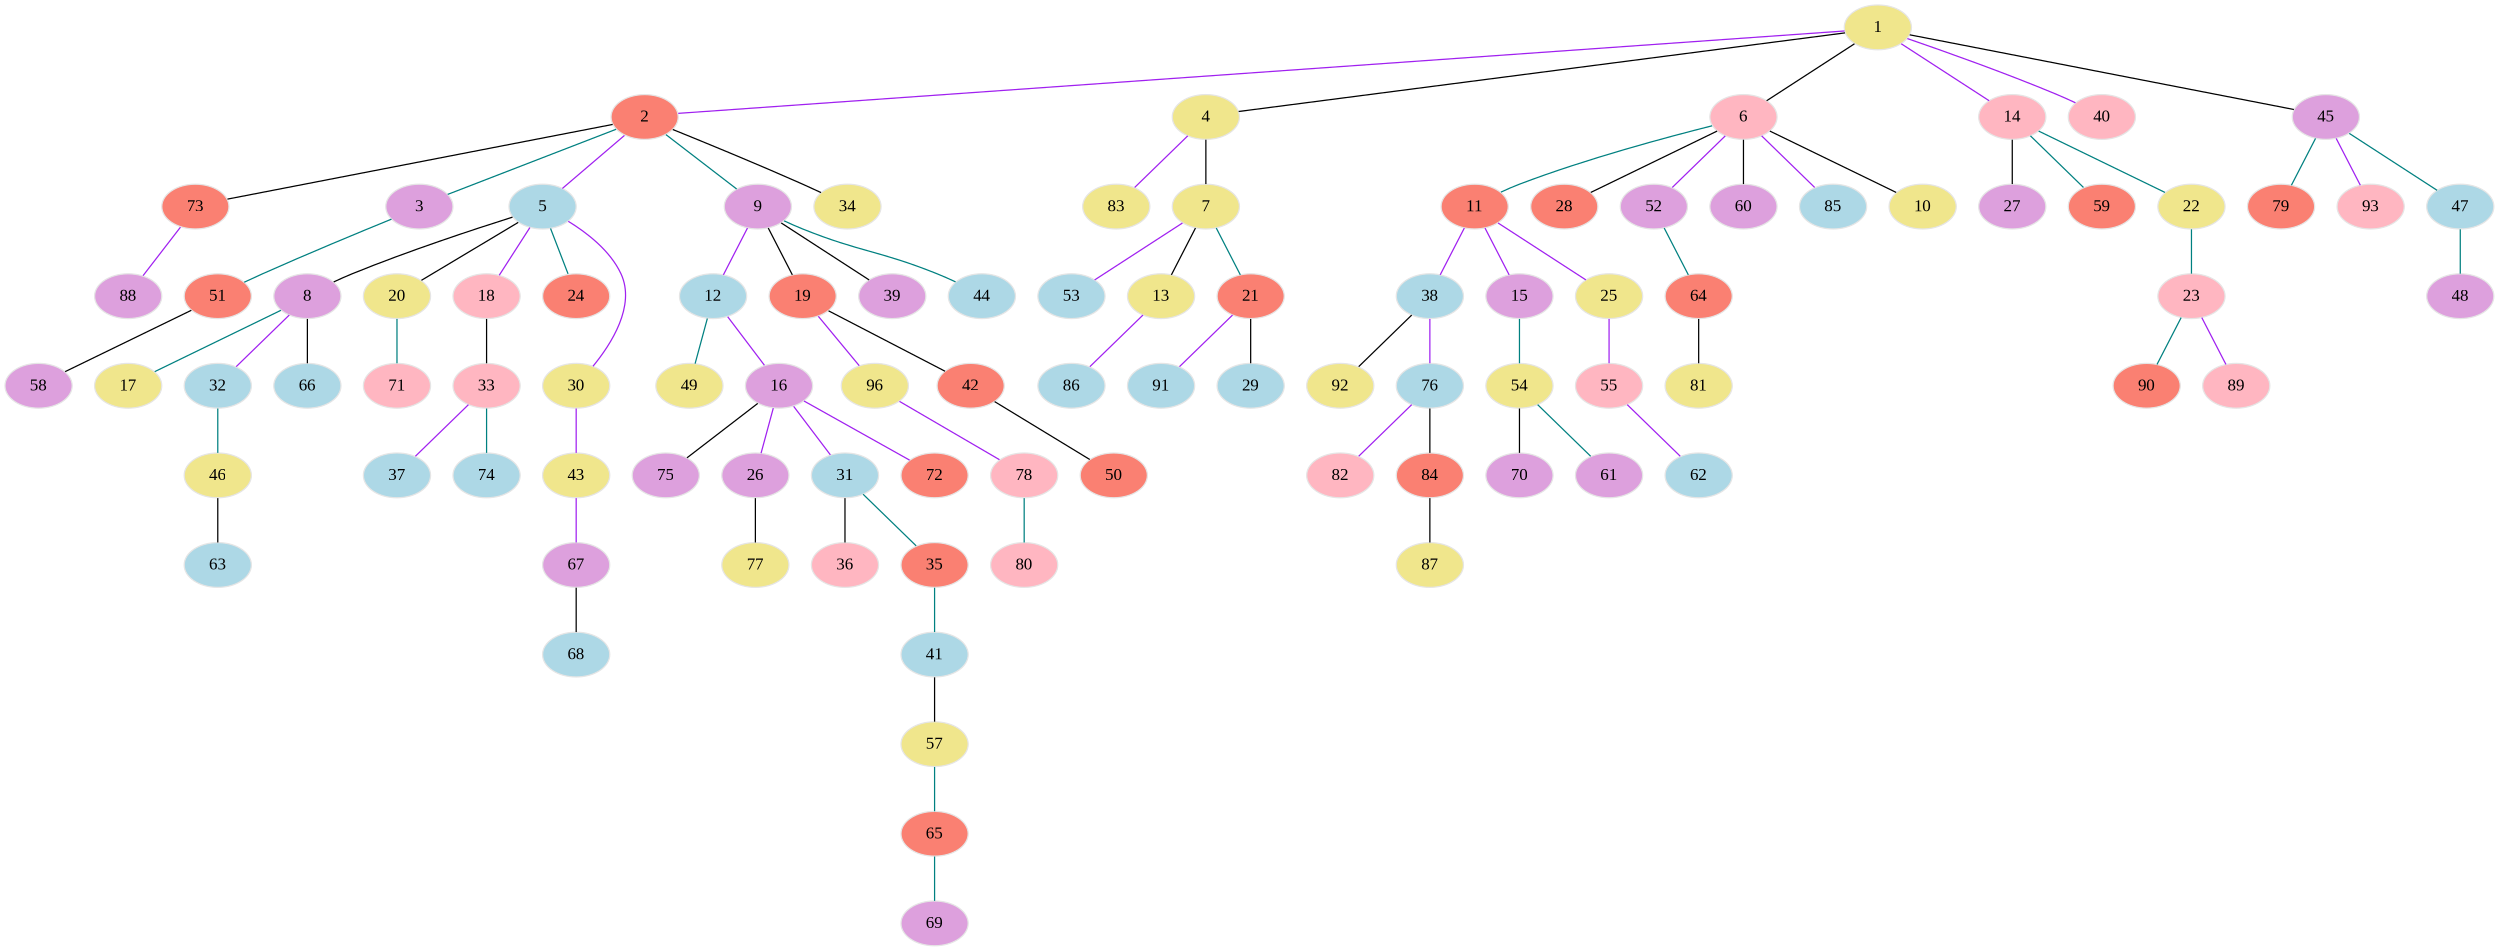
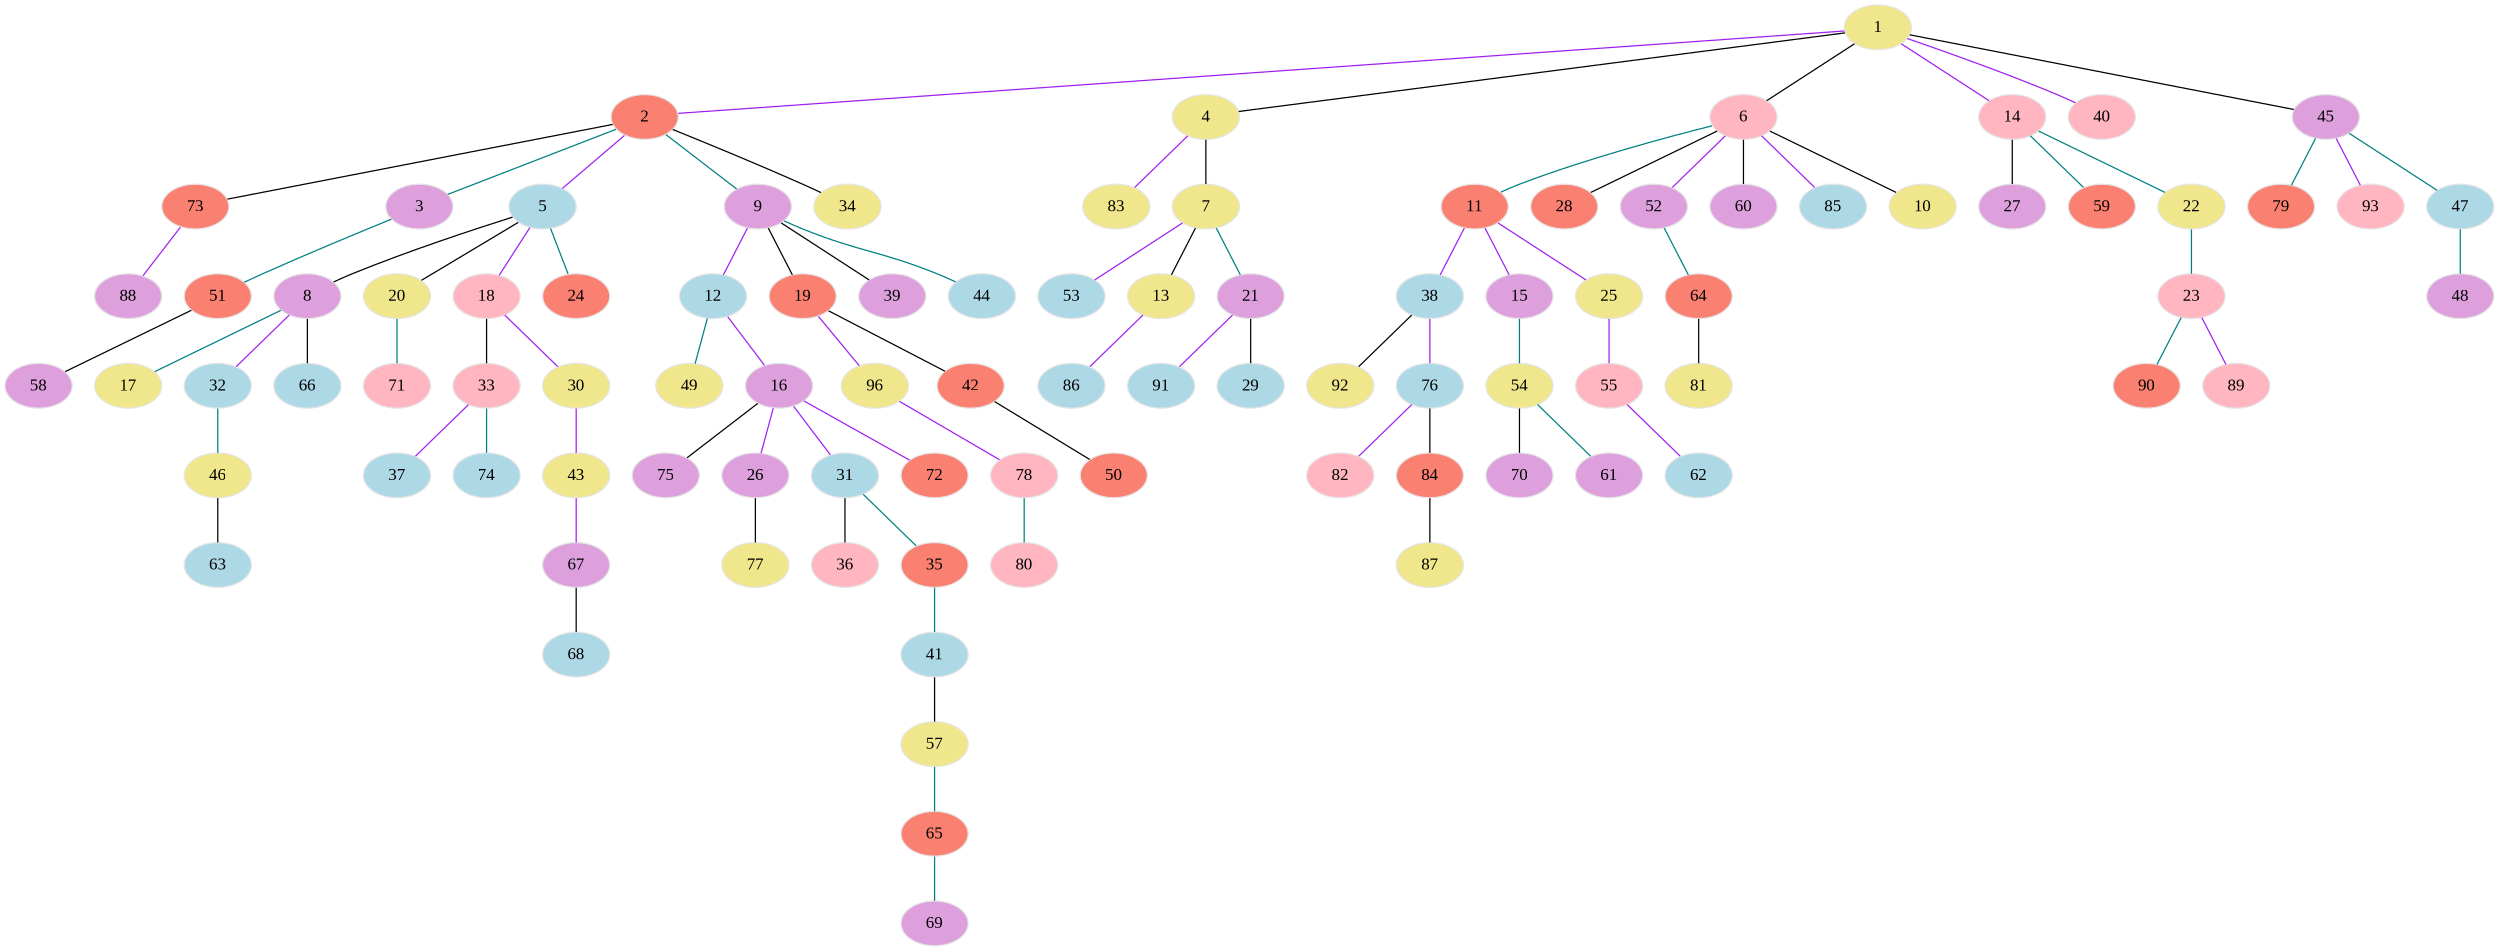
(625, 286) -> (531, 341)
(1251, 296) -> (1251, 296)
